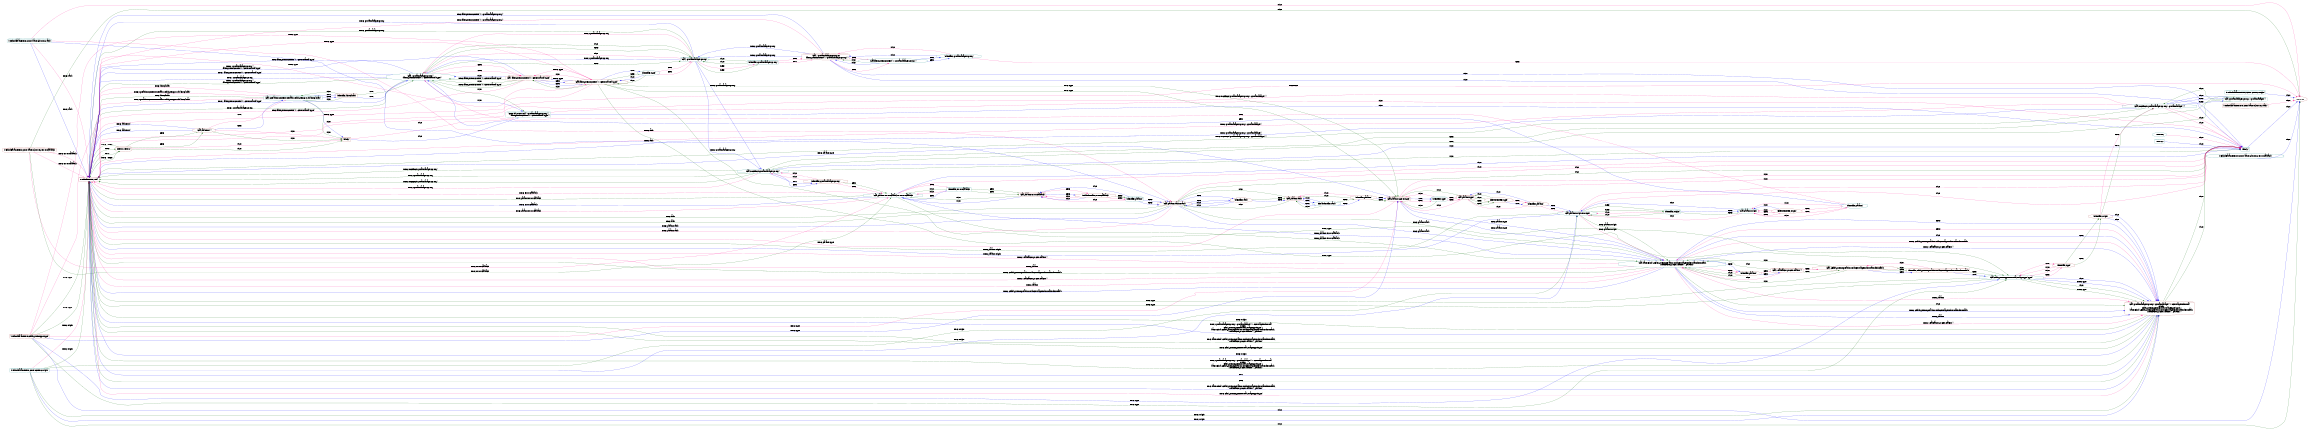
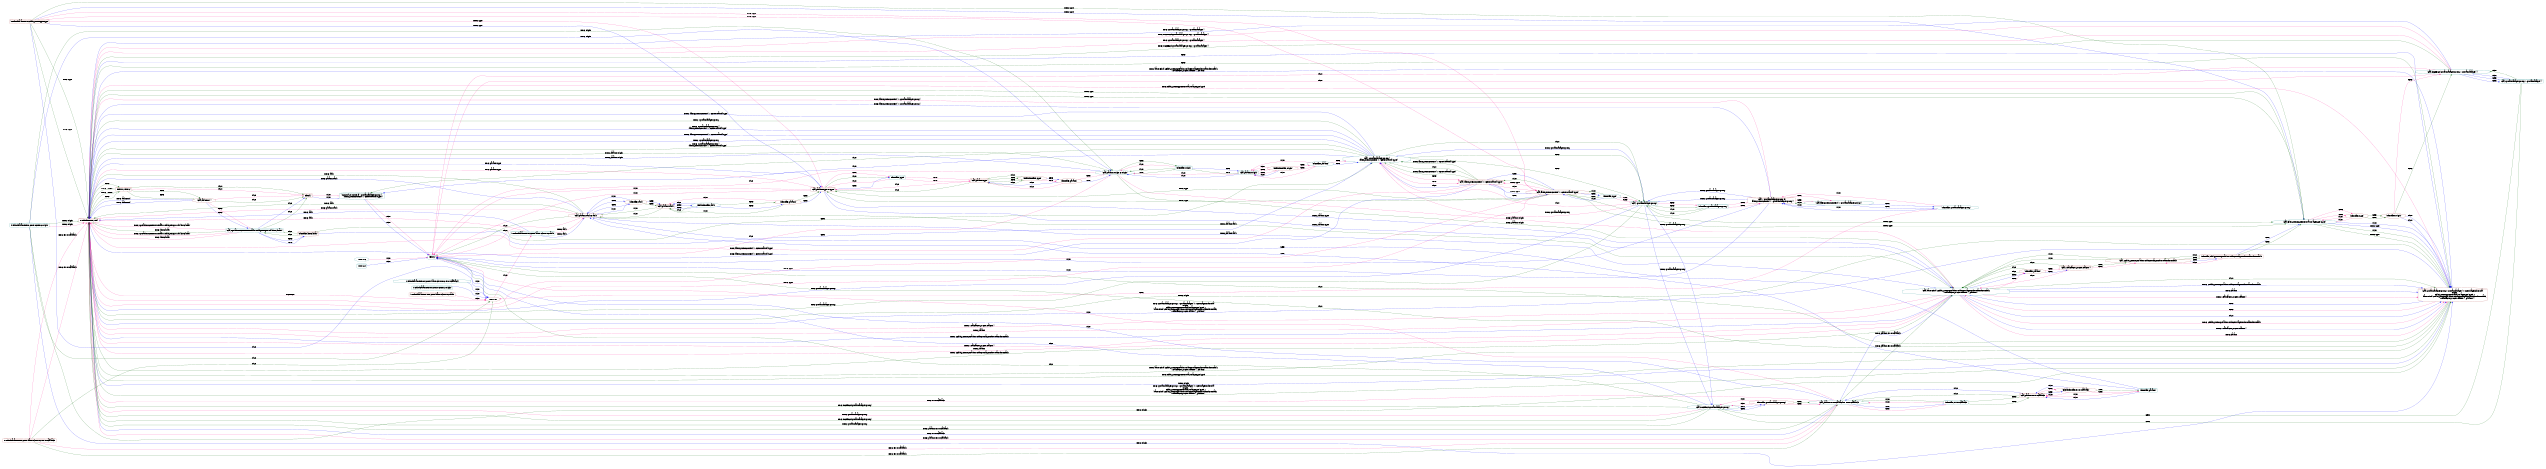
(1198, 6) -> (512, 267)
